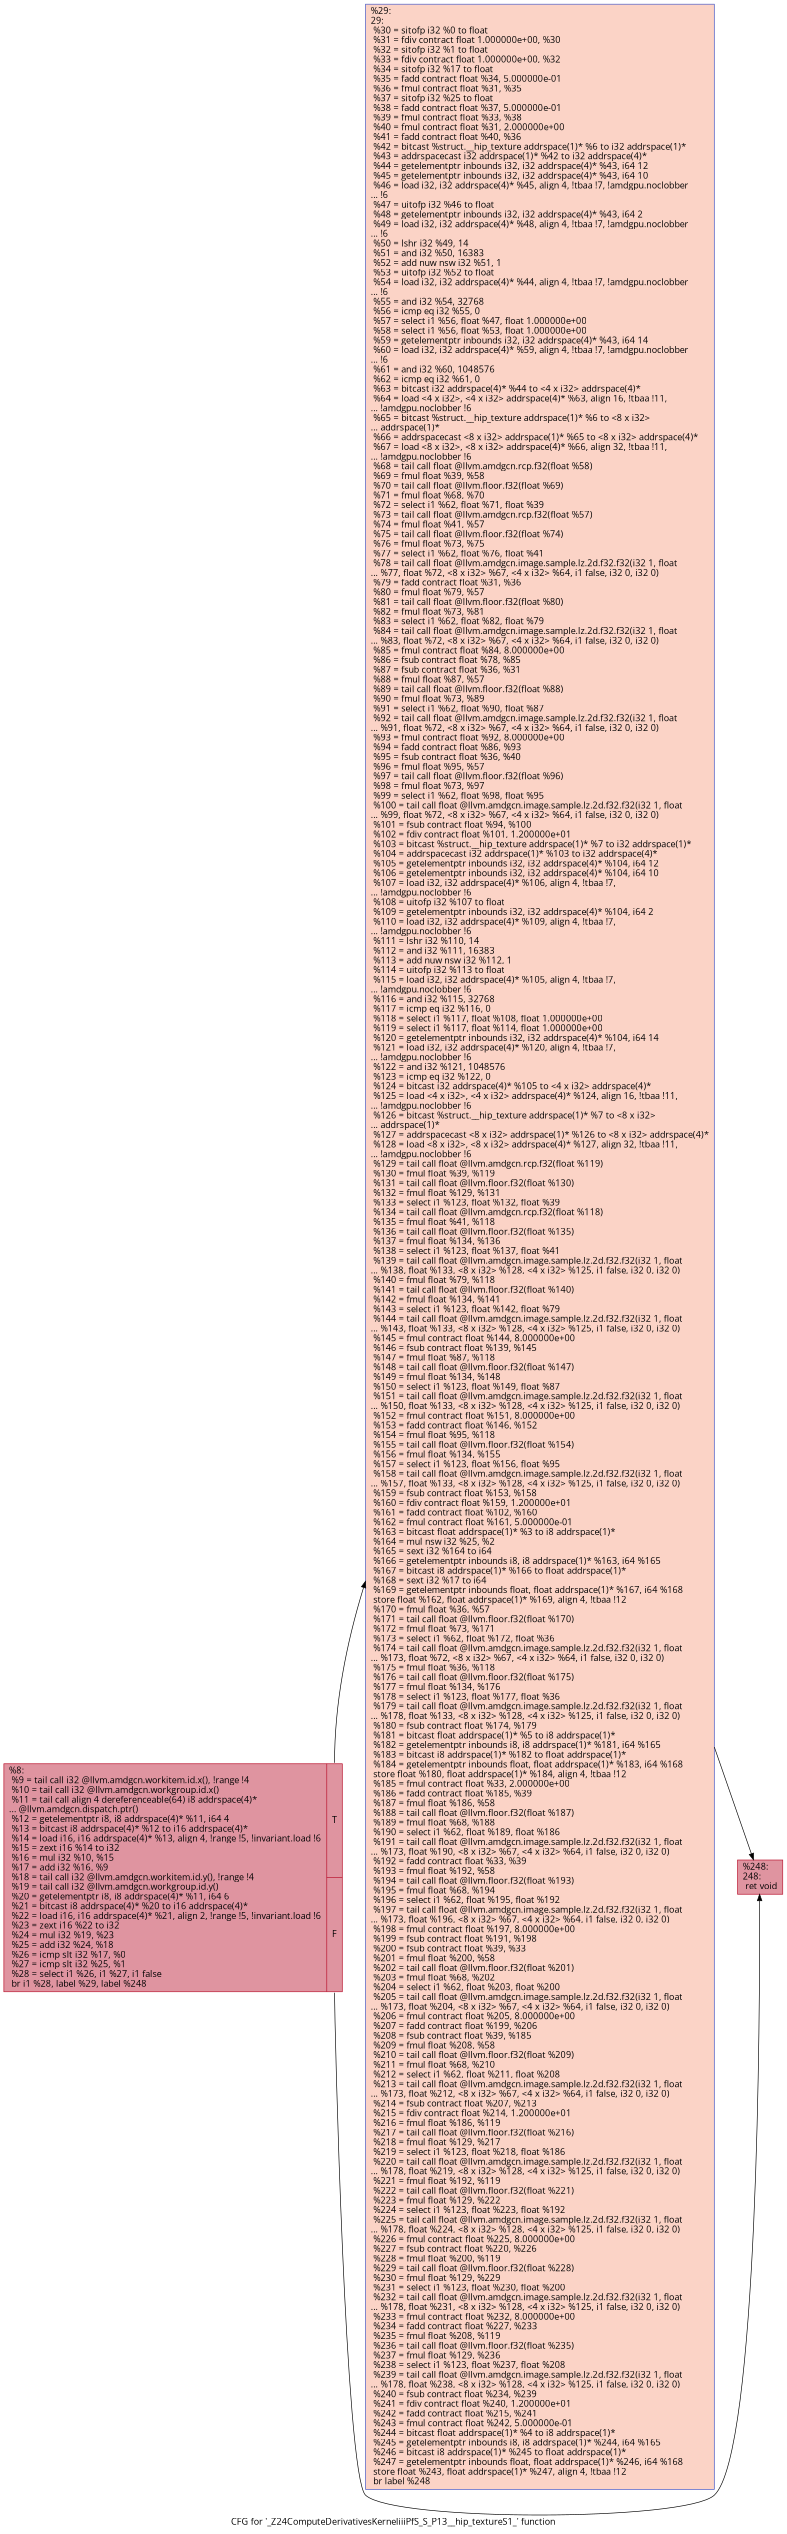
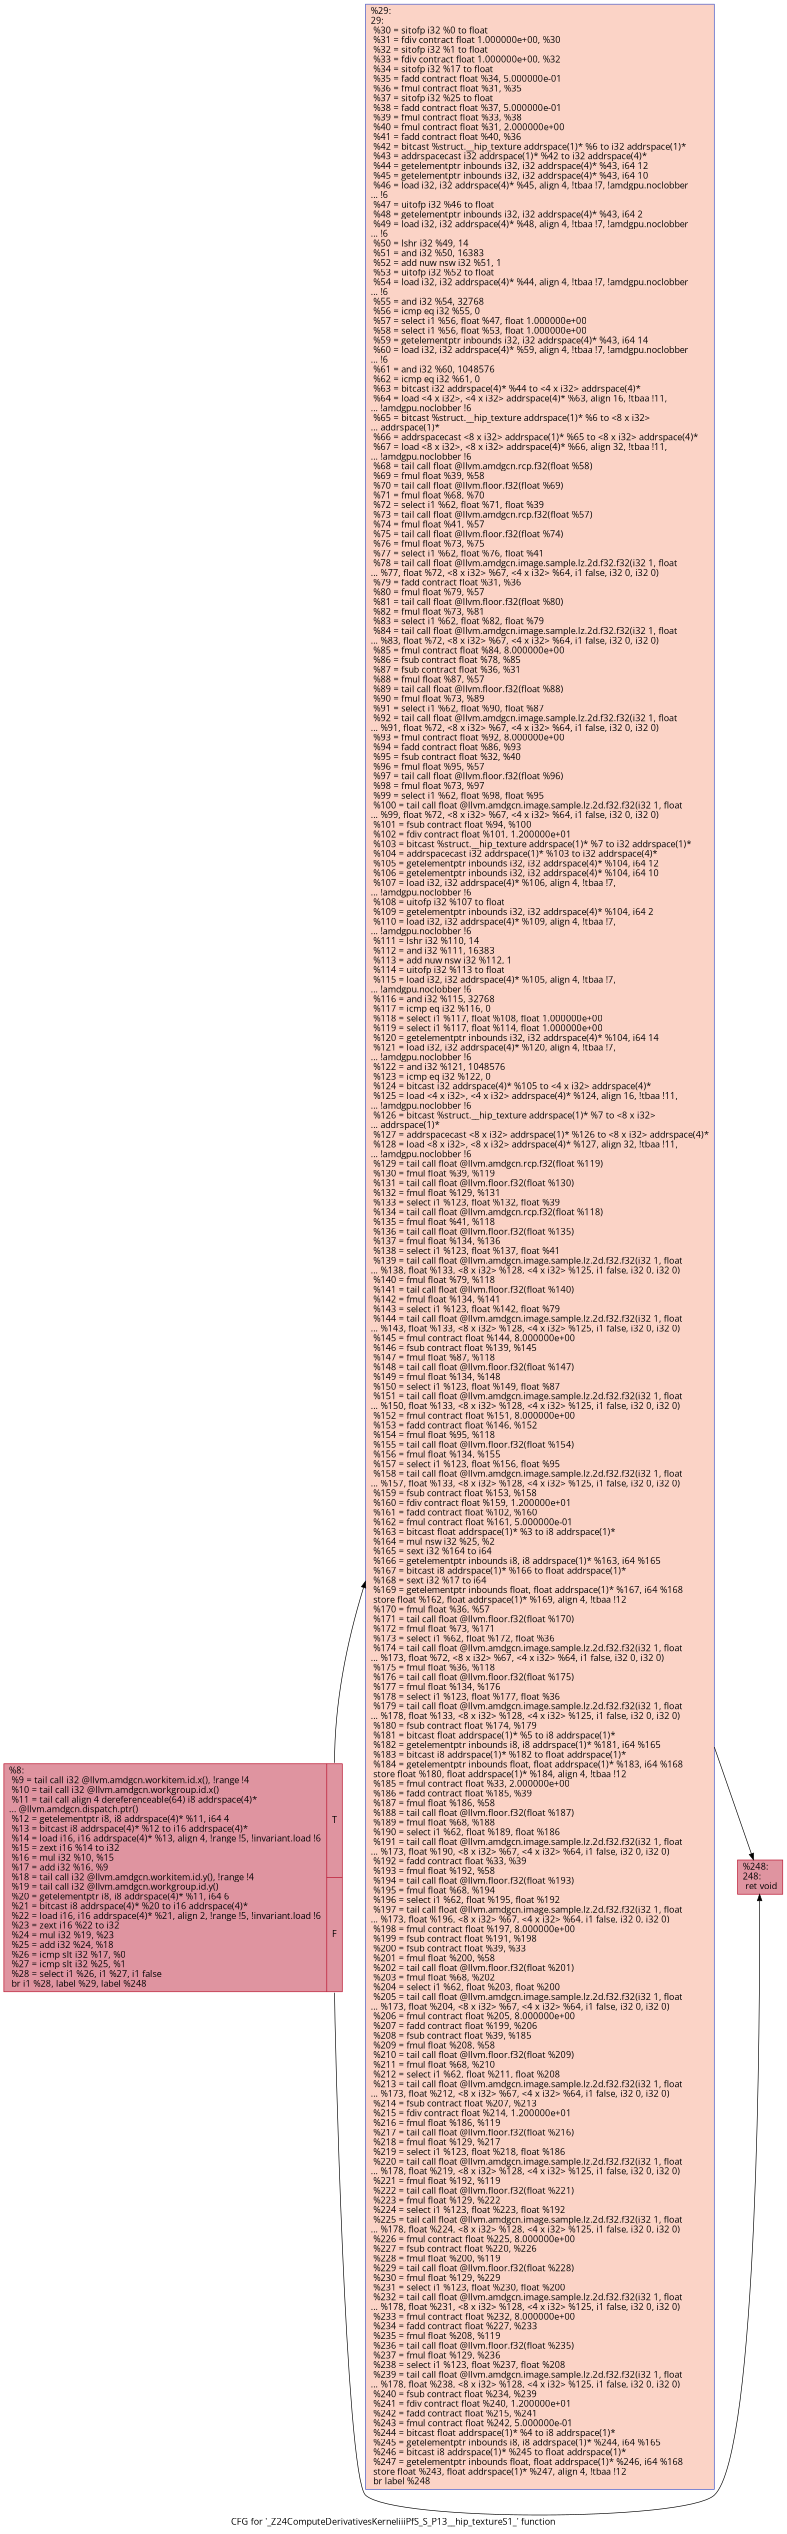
(446, 757) -> (446, 757)
